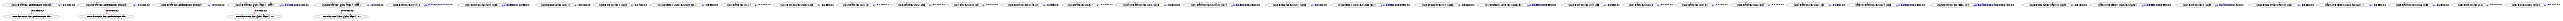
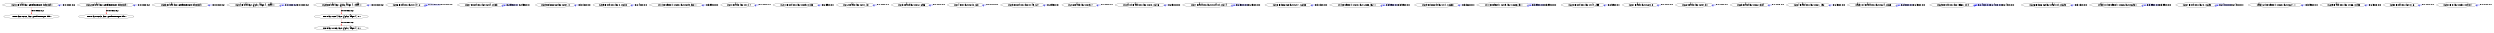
(2274, 5) -> none
(255, 10) -> (341, 22)
